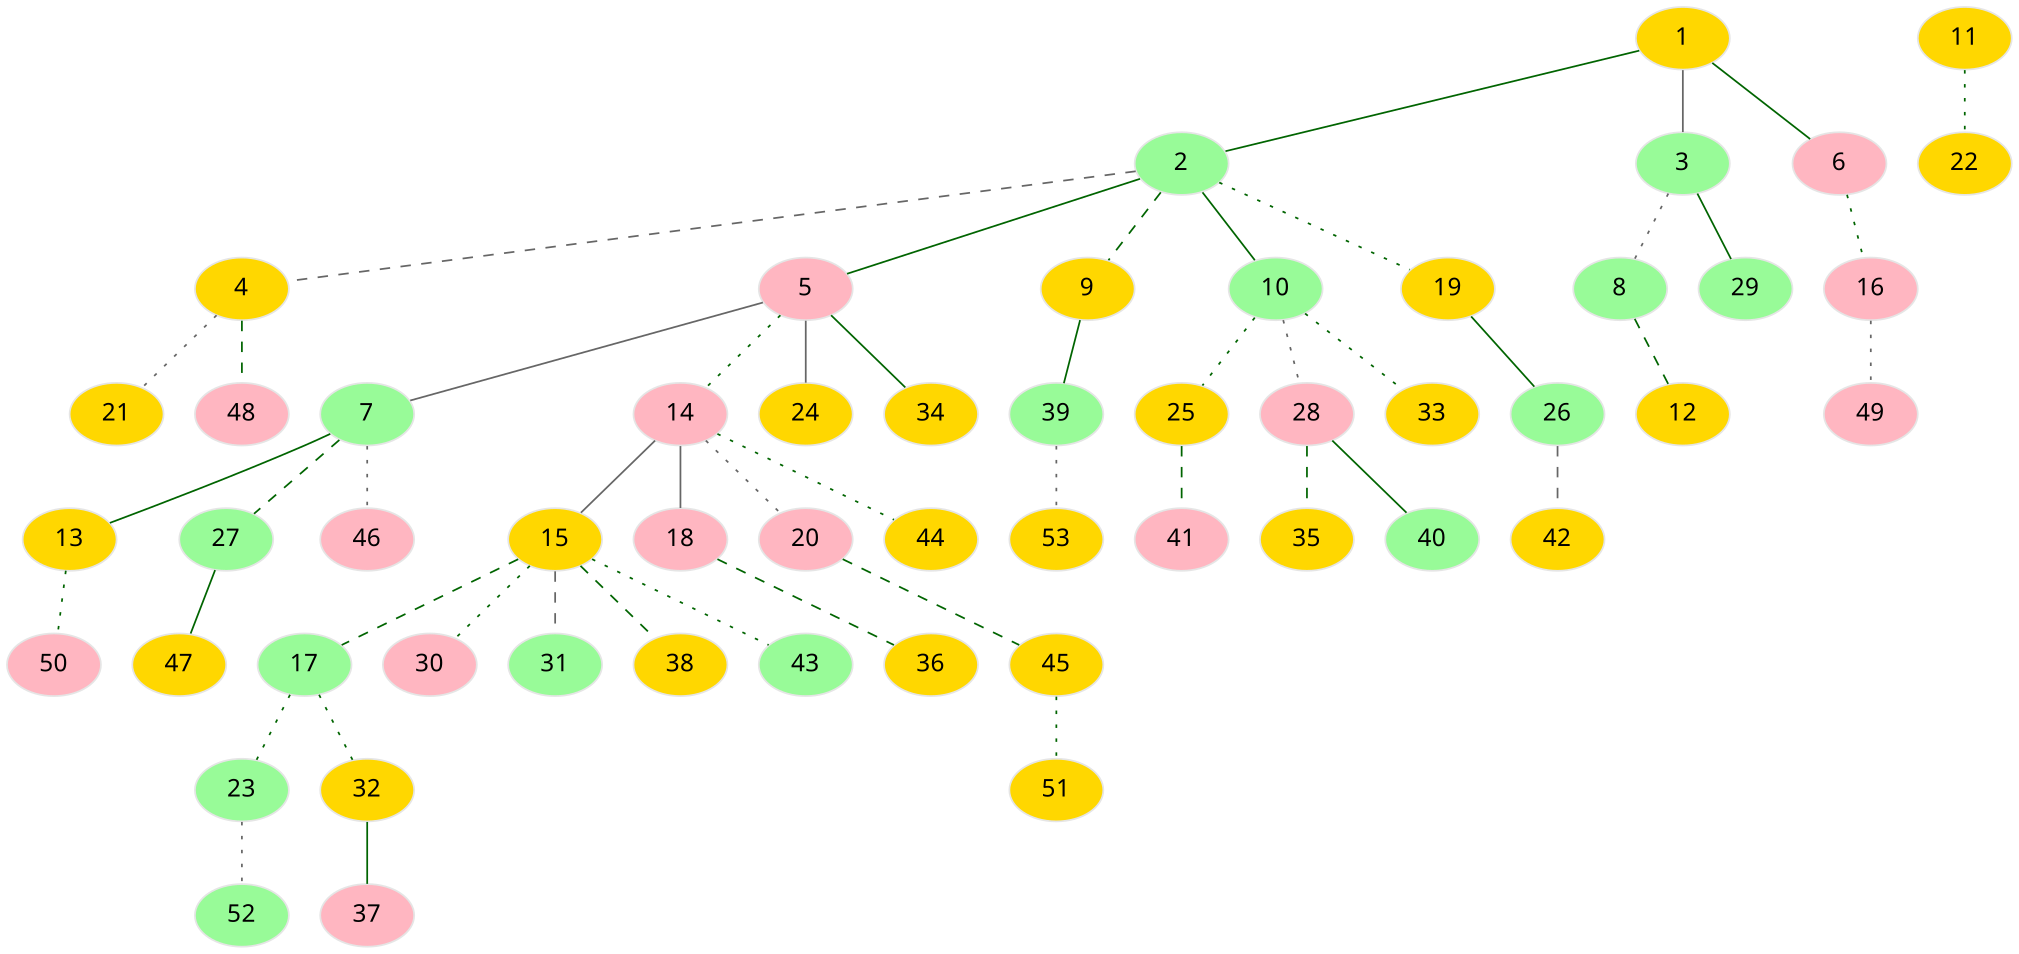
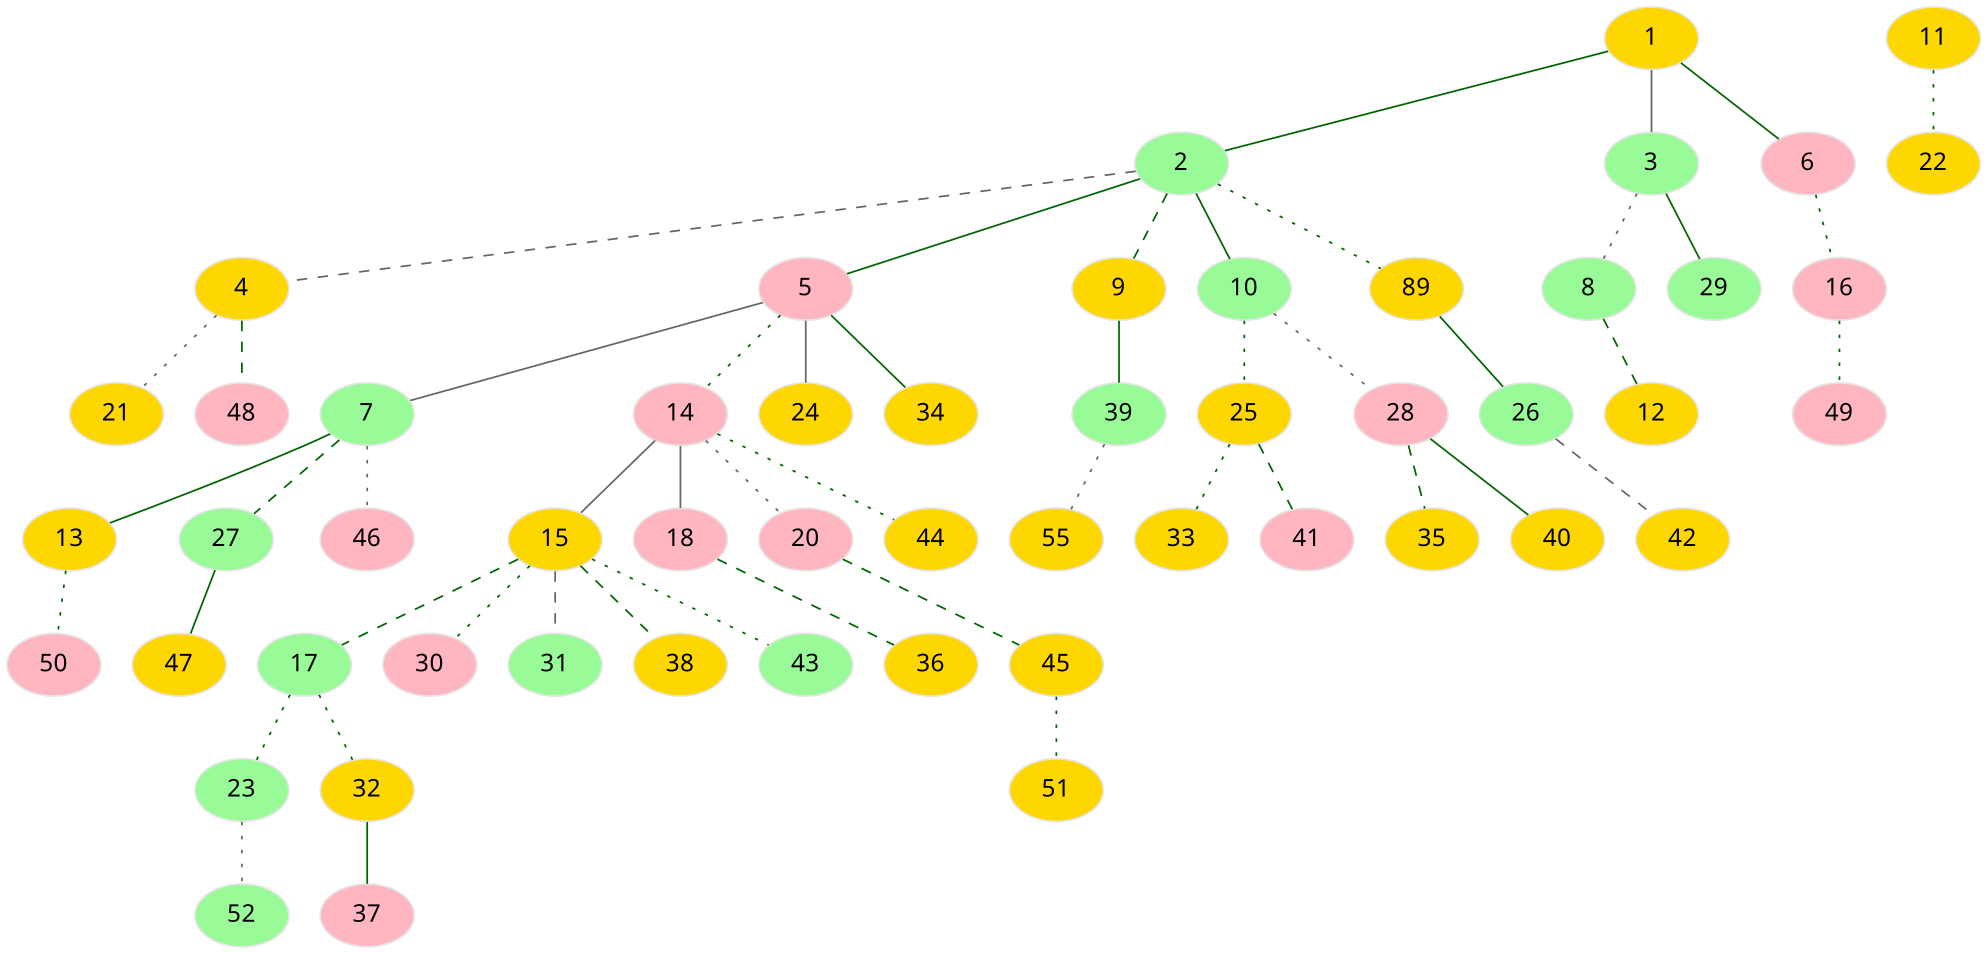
(1448, 289) -> (1417, 289)
(1354, 352) -> (1213, 477)
(1871, 352) -> (1839, 352)
(1056, 539) -> (1056, 539)
(1432, 539) -> (1558, 539)
